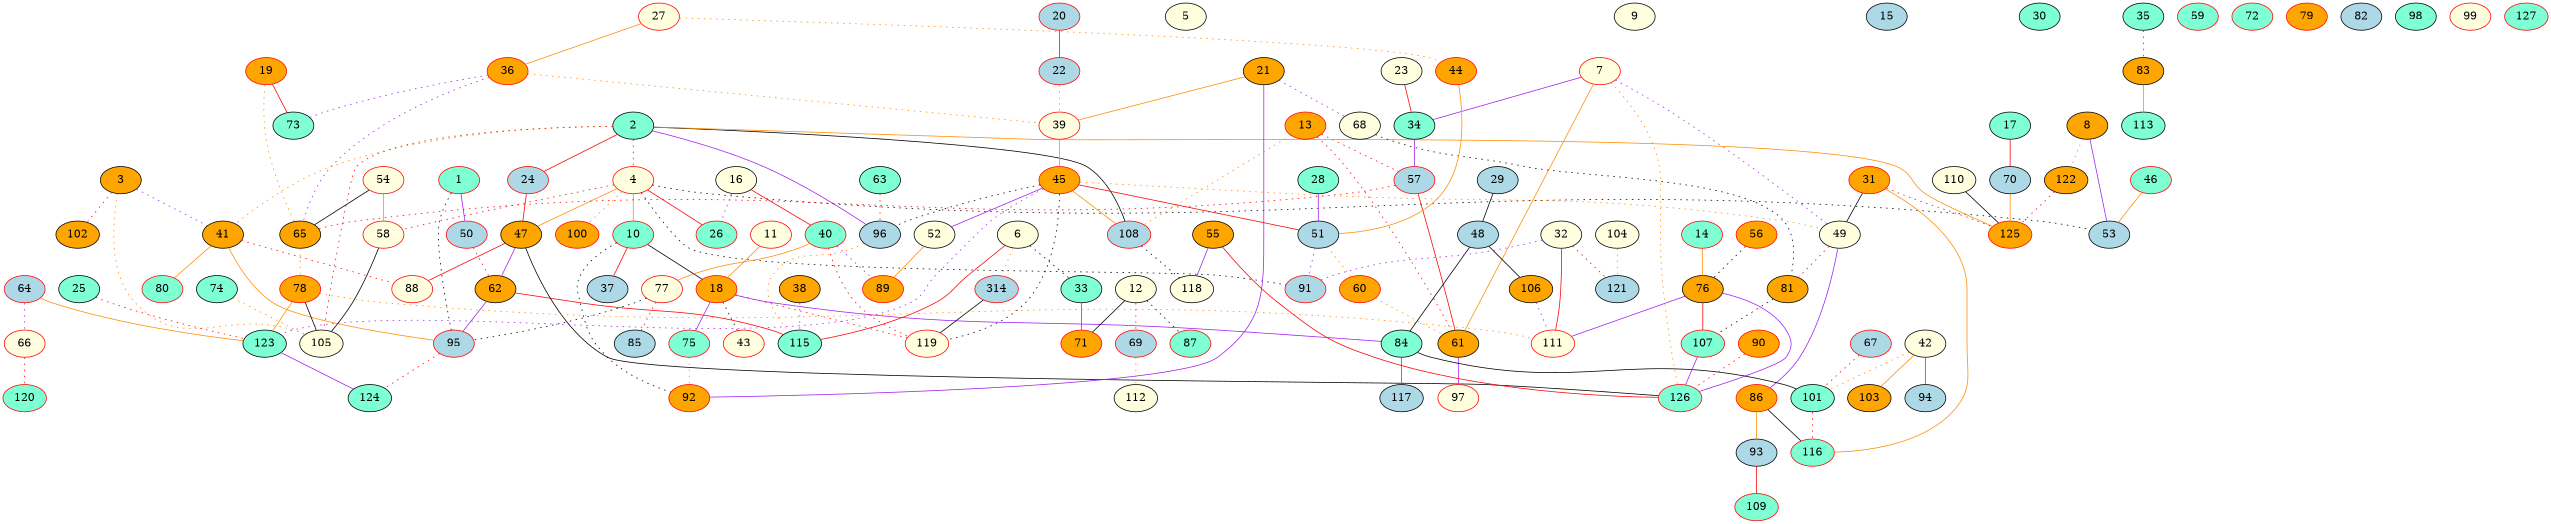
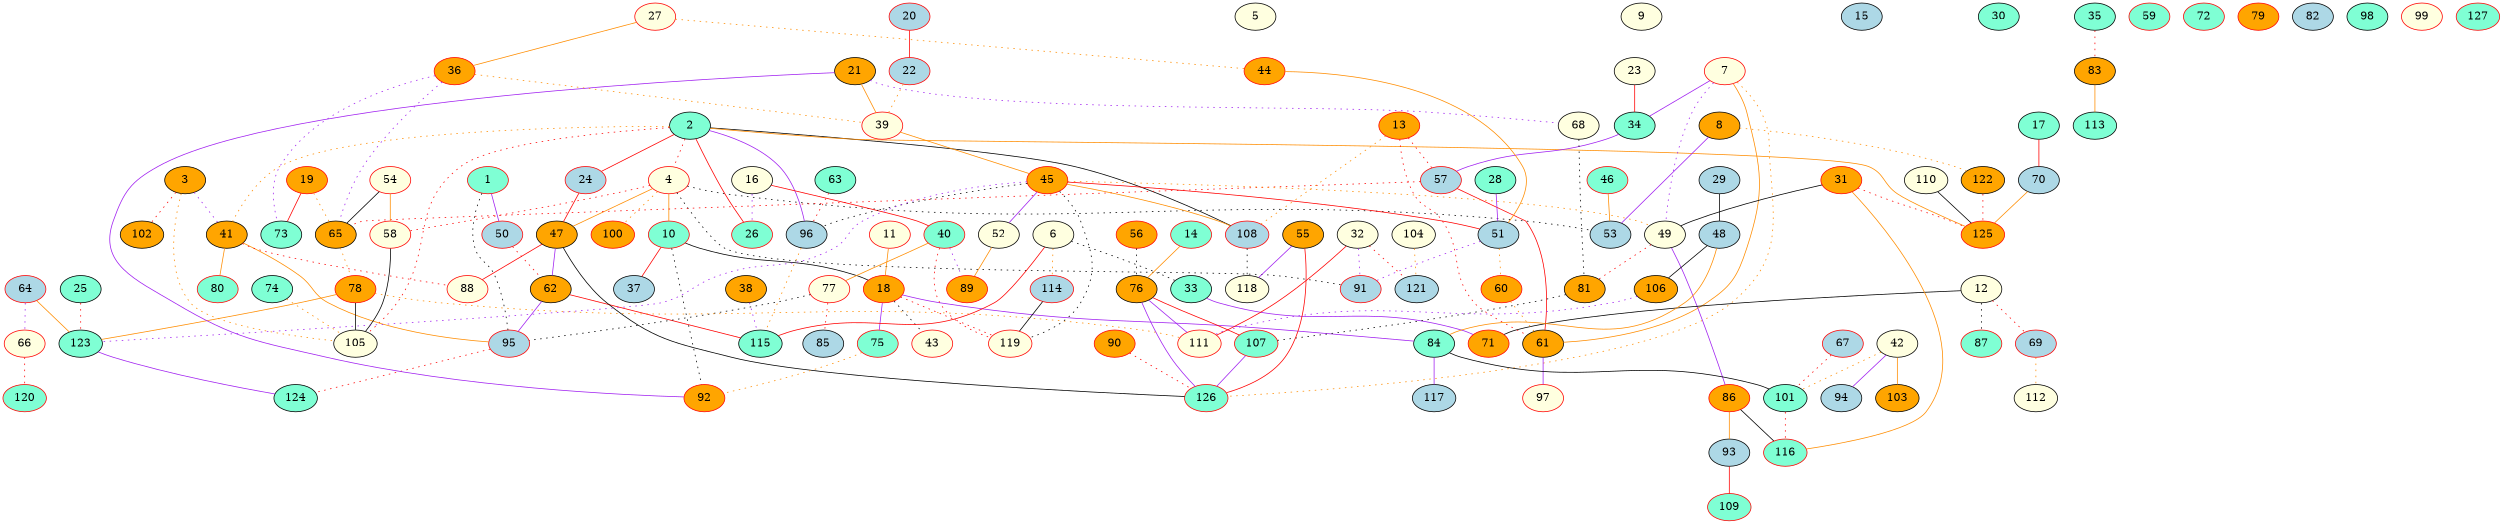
(675, 207) -> (718, 182)
(997, 289) -> (1052, 289)
(1440, 289) -> (1601, 329)
